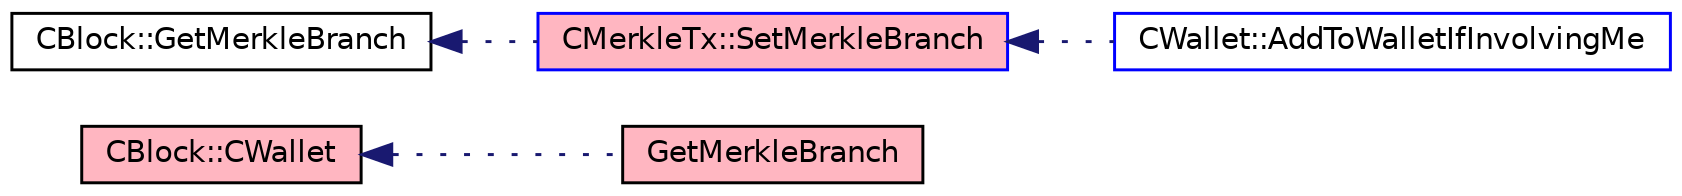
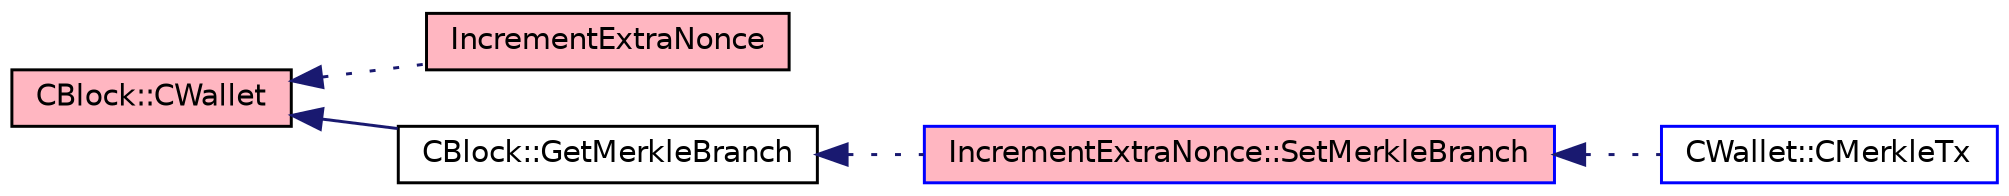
(773, 42) -> (1239, 155)
(1392, 42) -> (1829, 155)
none -> (360, 124)
(773, 155) -> (608, 42)
